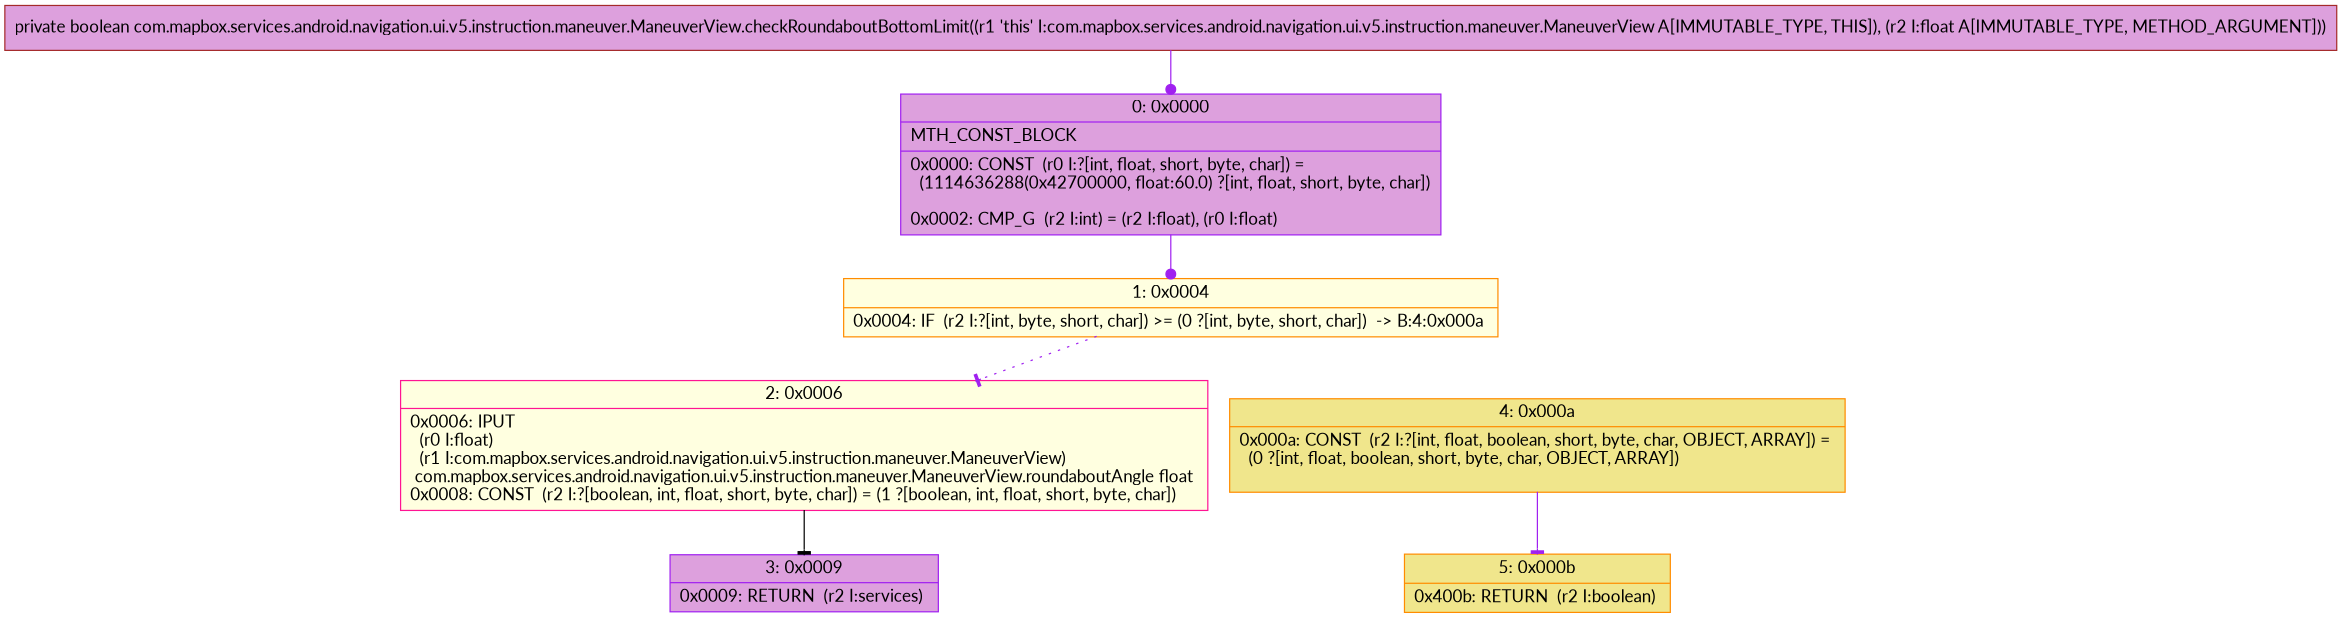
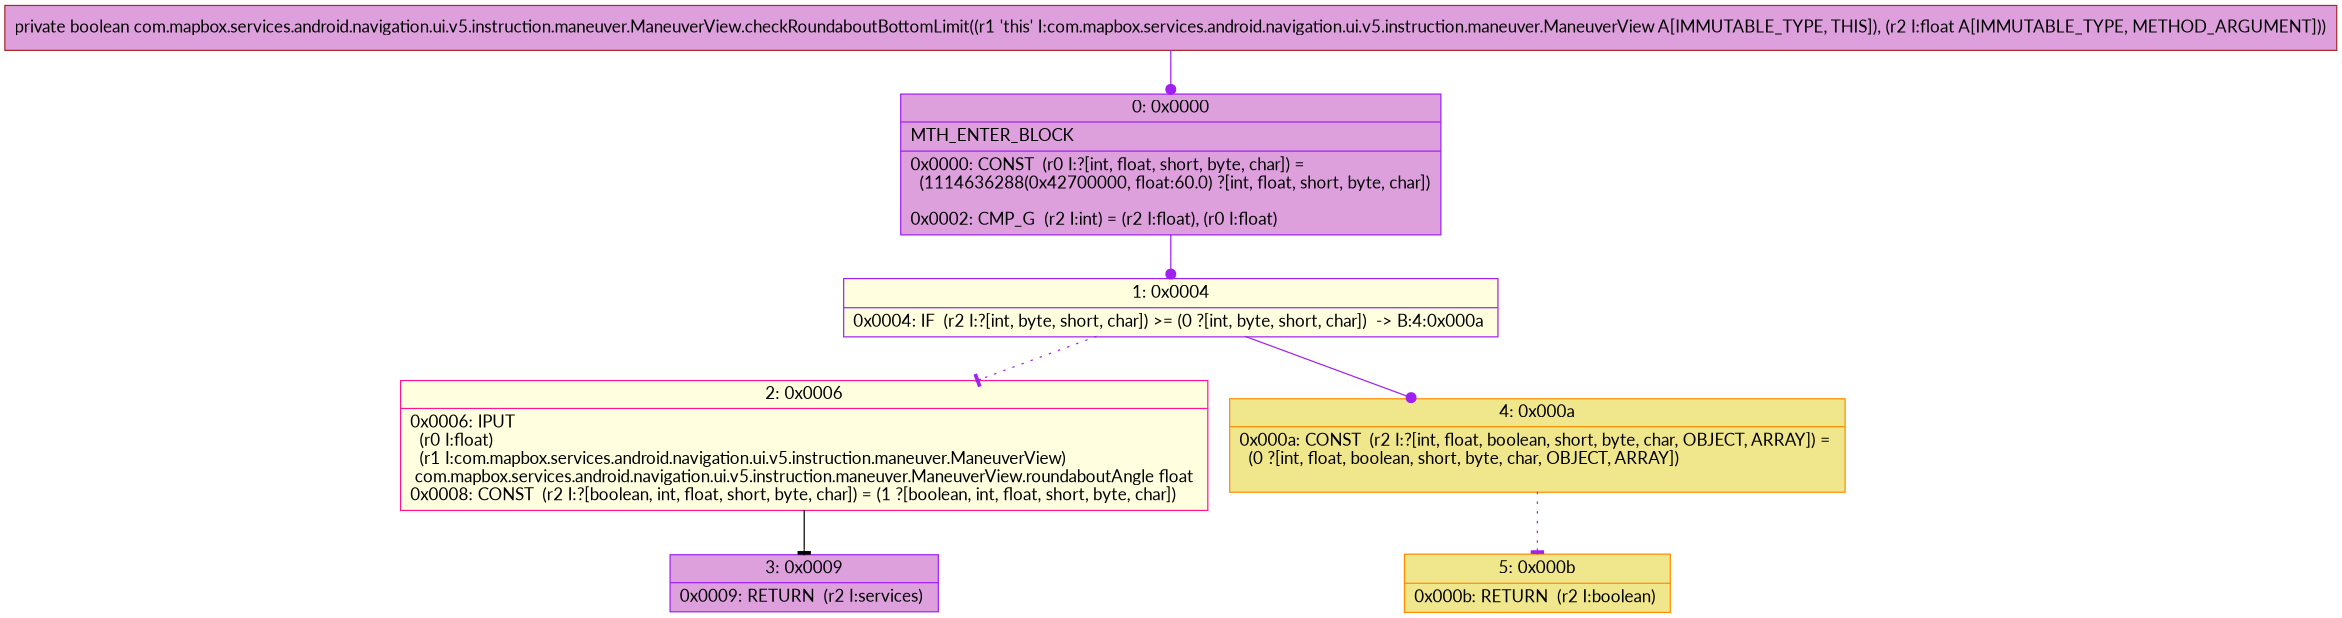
(994, 136) -> (992, 136)
(1171, 308) -> (1171, 308)
none -> (1326, 366)
(1537, 520) -> (1537, 520)
(1537, 597) -> (1537, 597)
